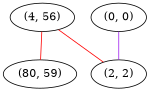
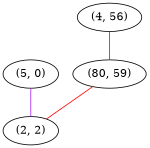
(119, 17) -> (31, 74)
(81, 46) -> (69, 103)
